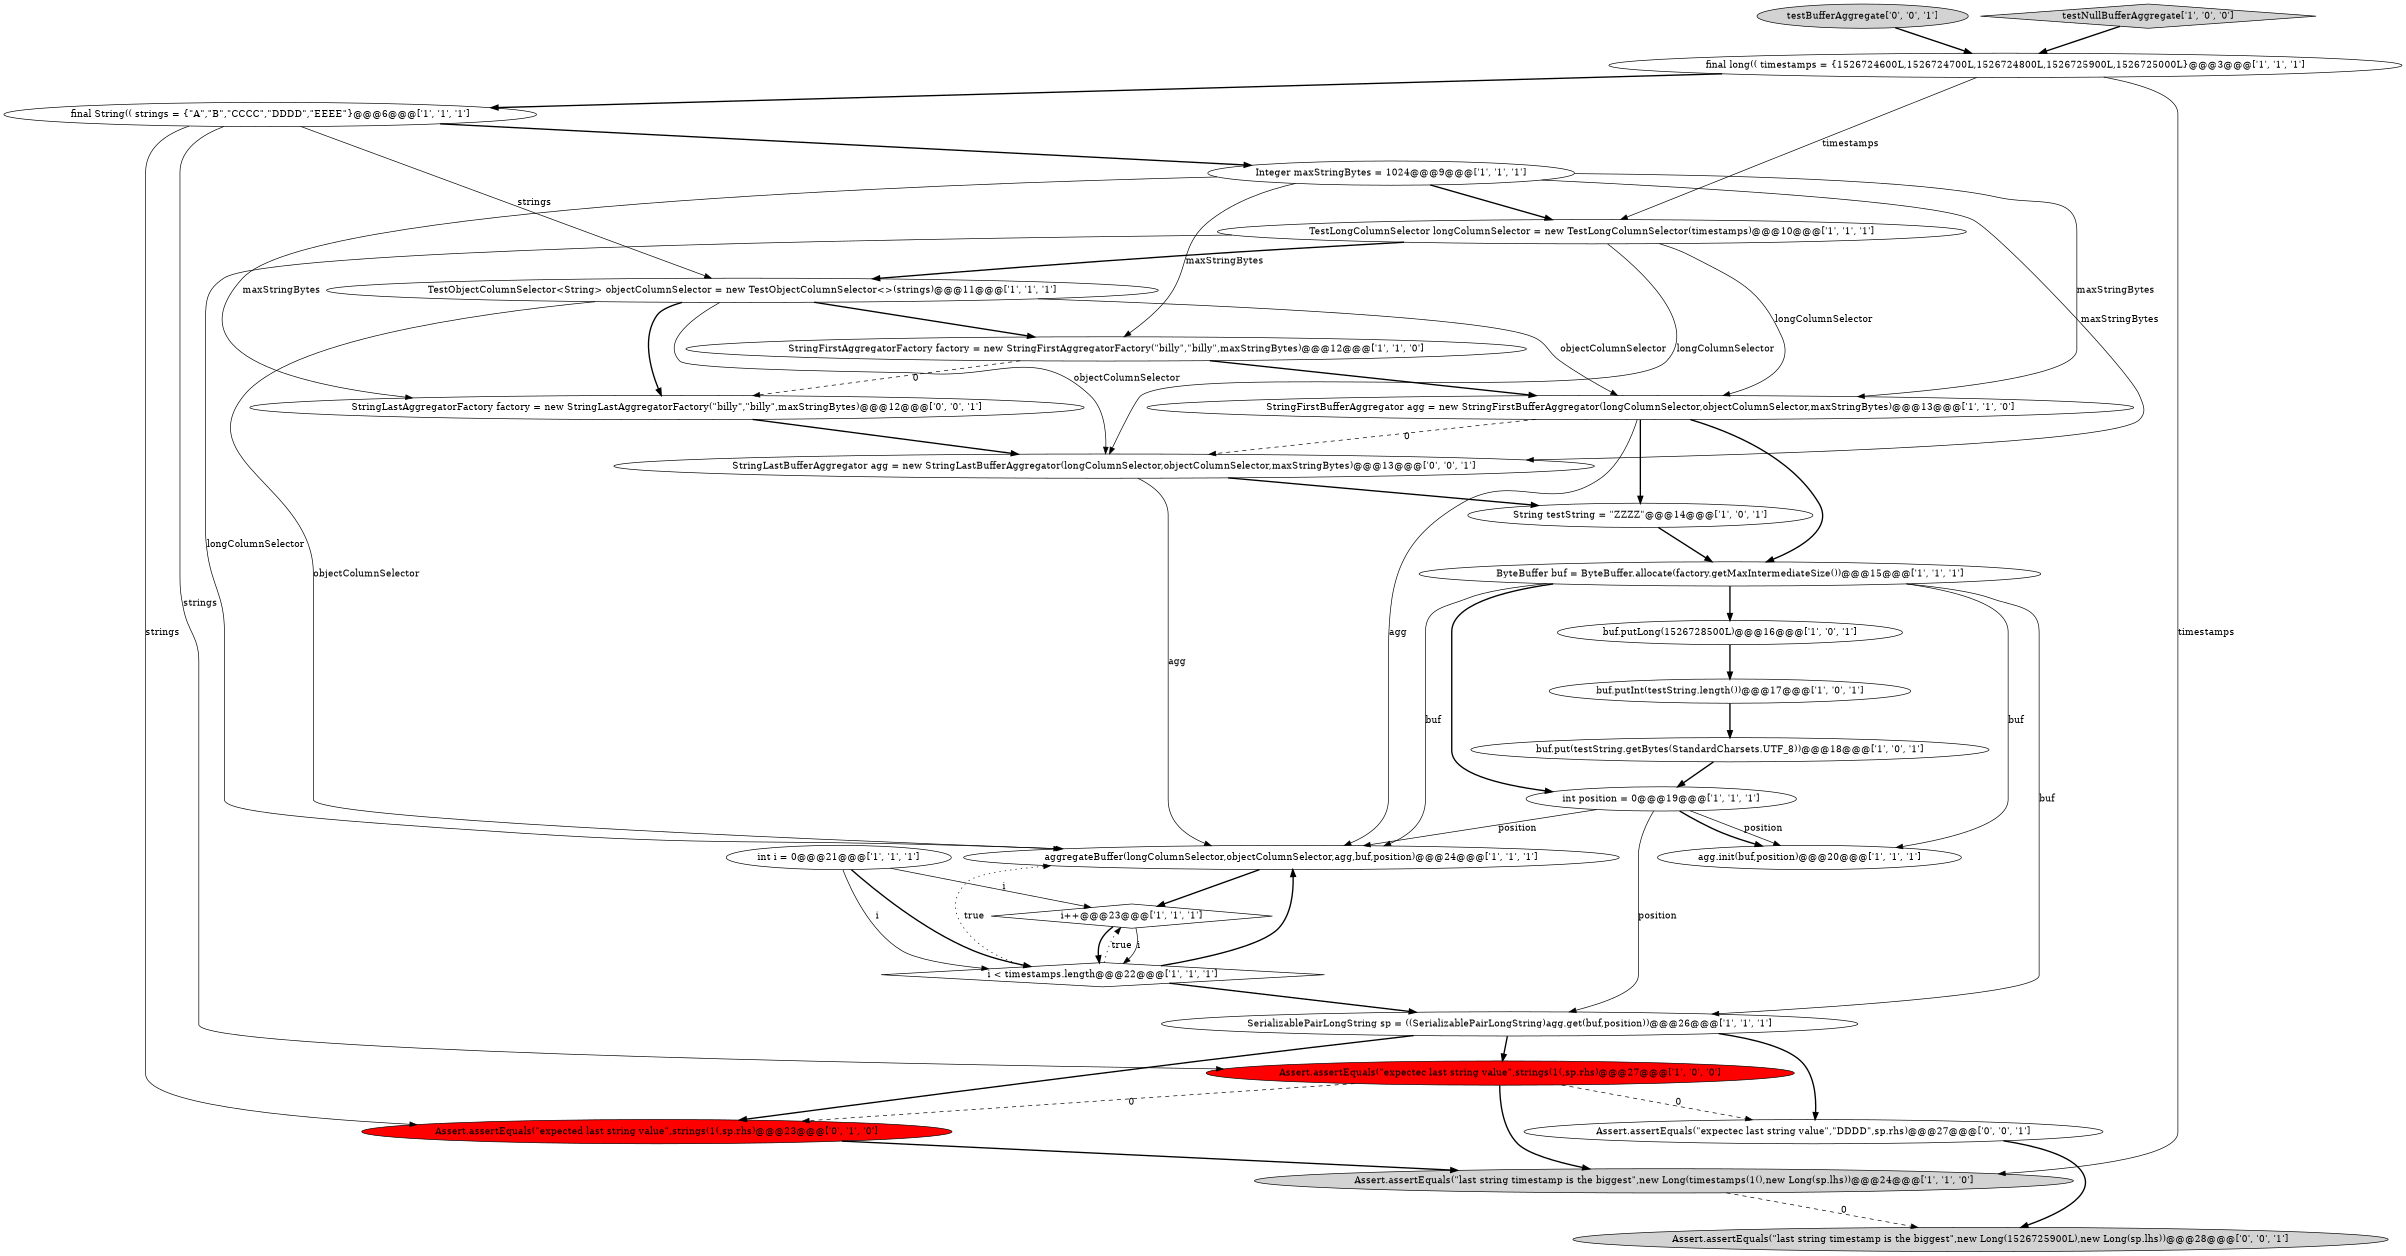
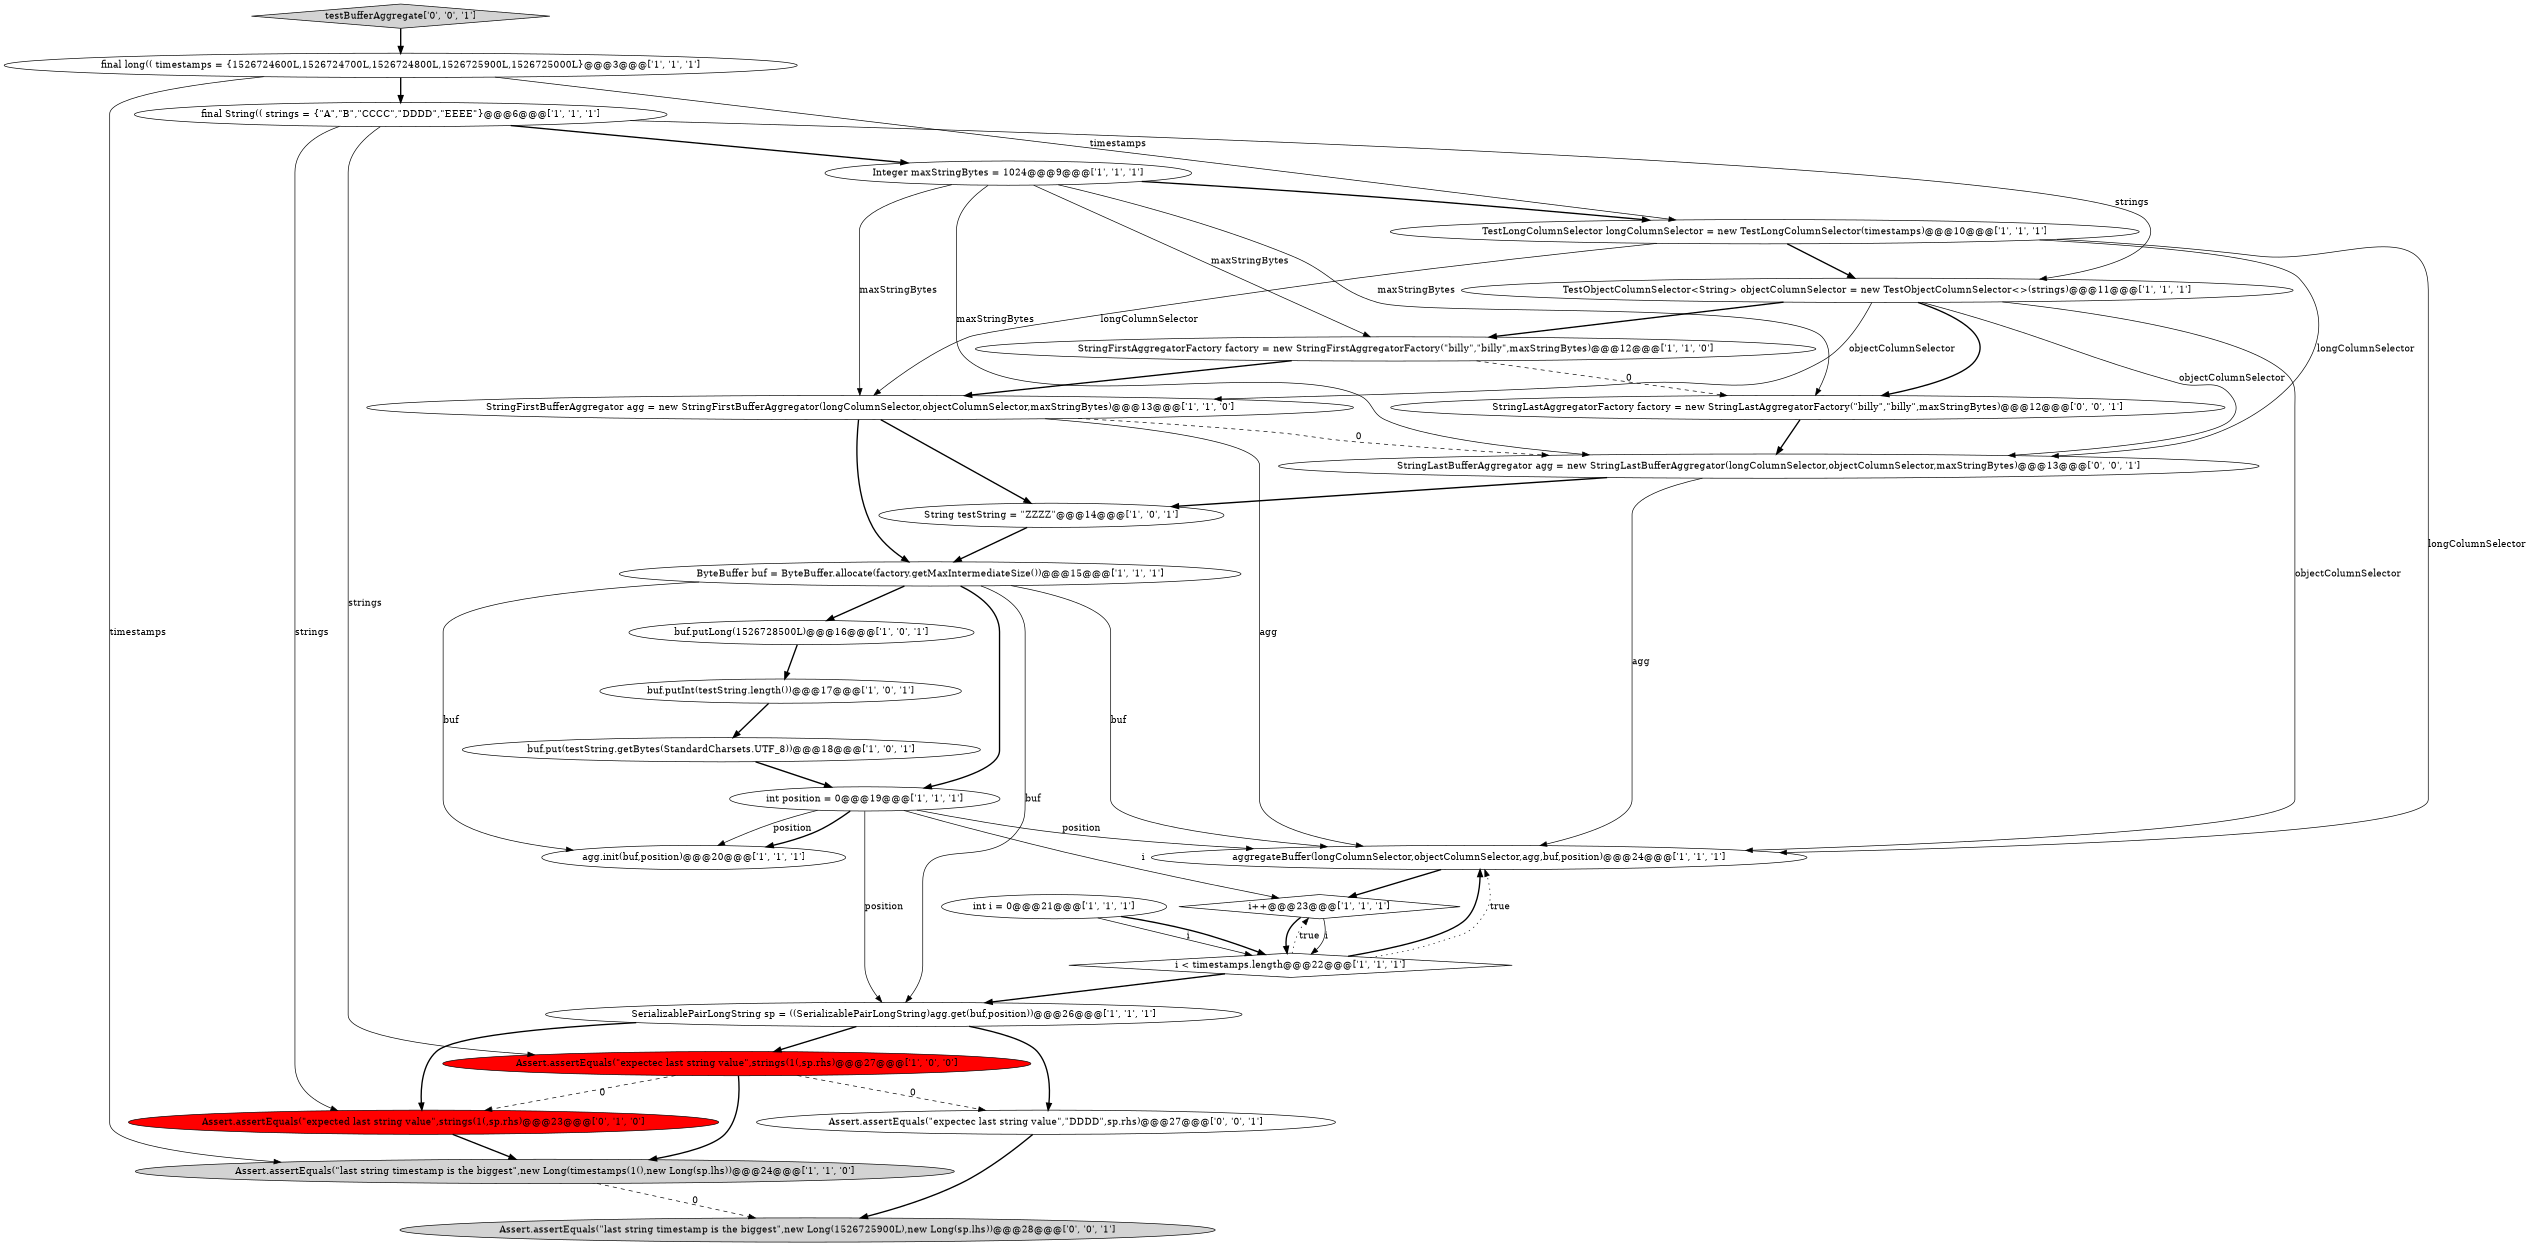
(1863, 16) -> (401, 16)
(2148, 16) -> none
(987, 887) -> (1087, 857)
